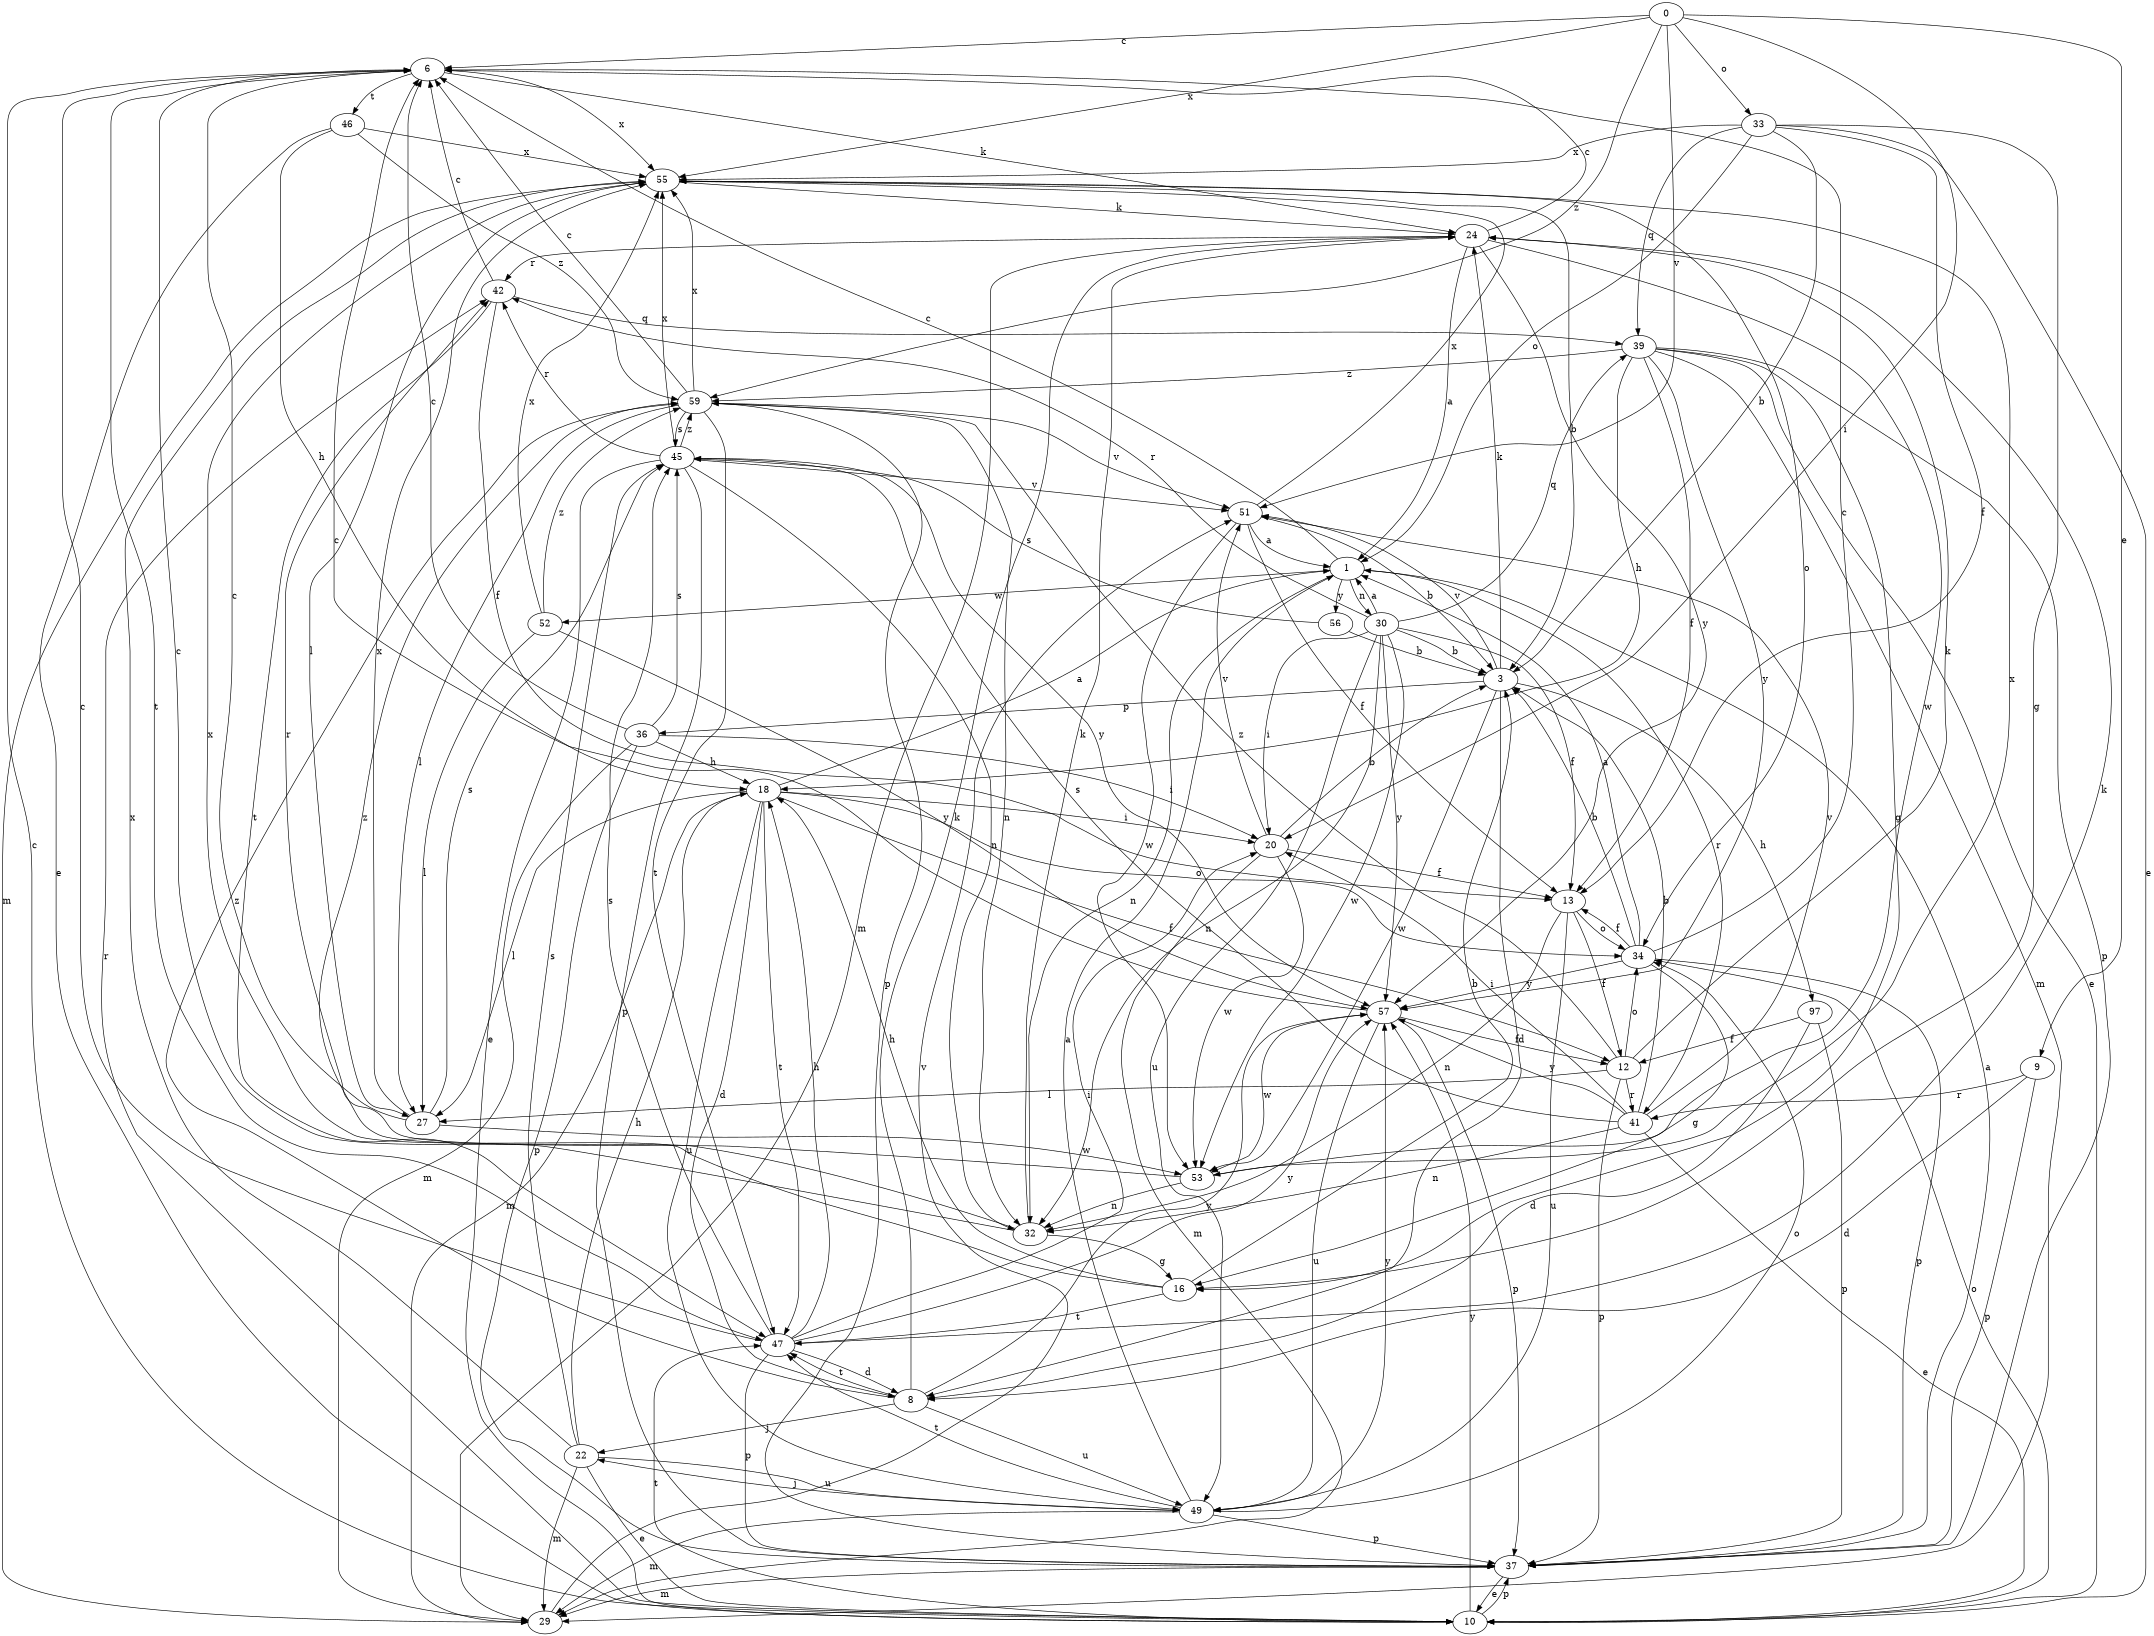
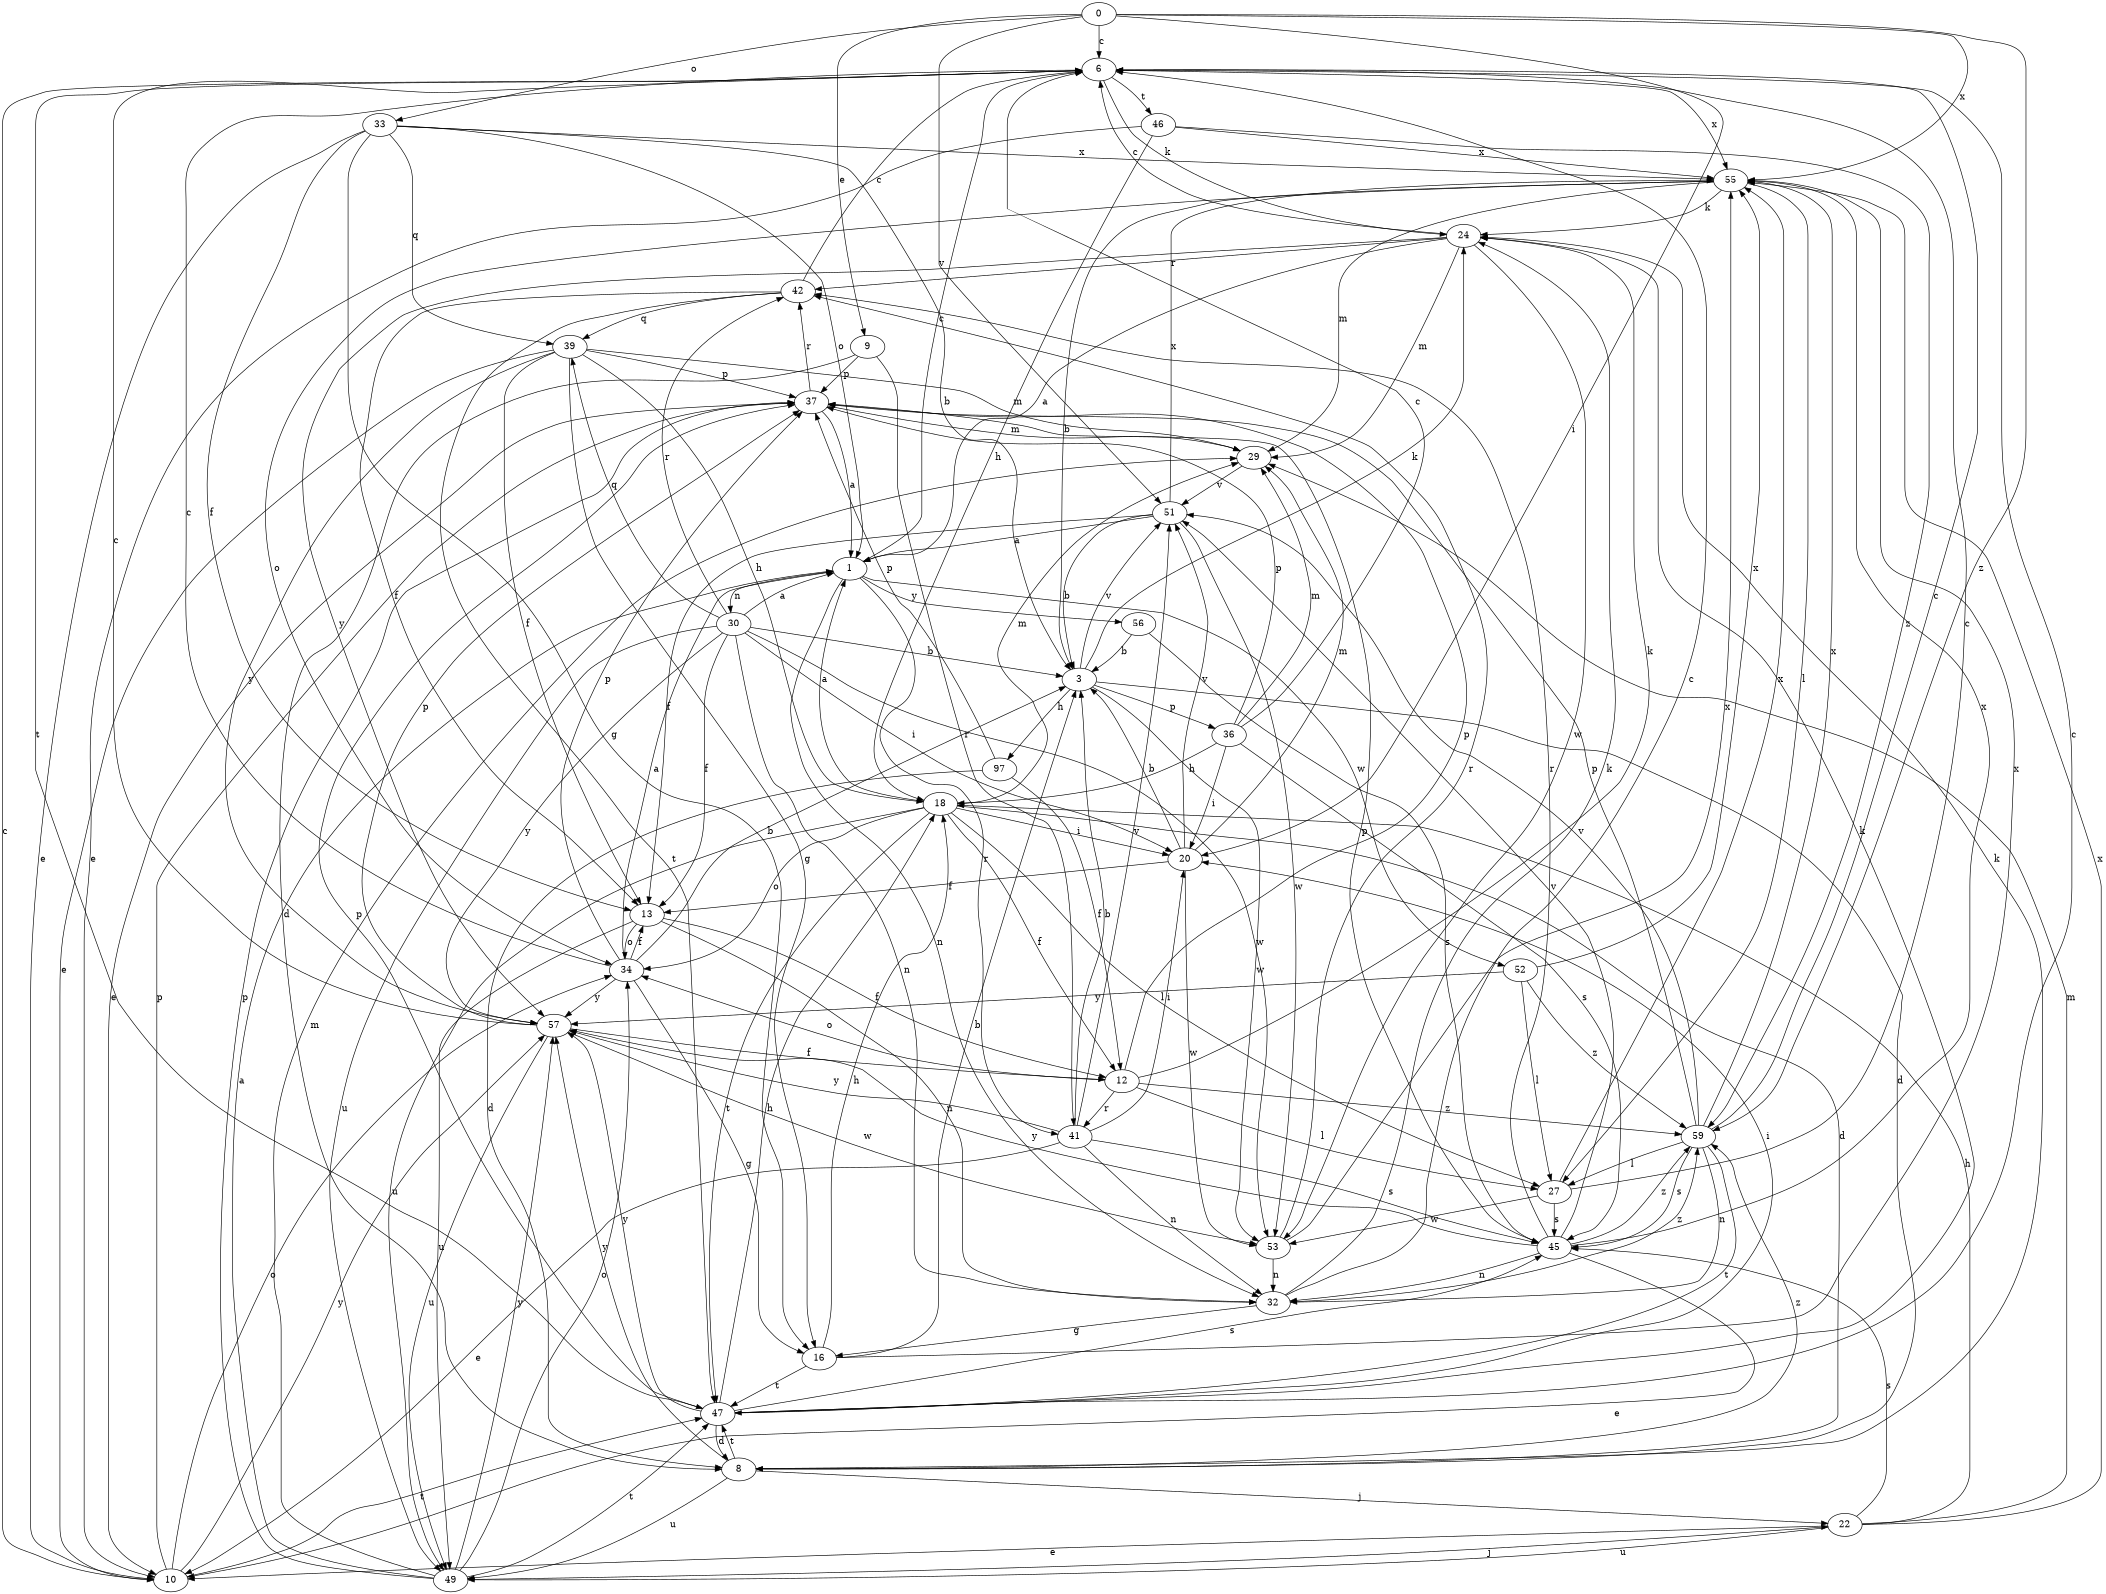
(1171, 381) -> none
(315, 1303) -> (805, 350)
